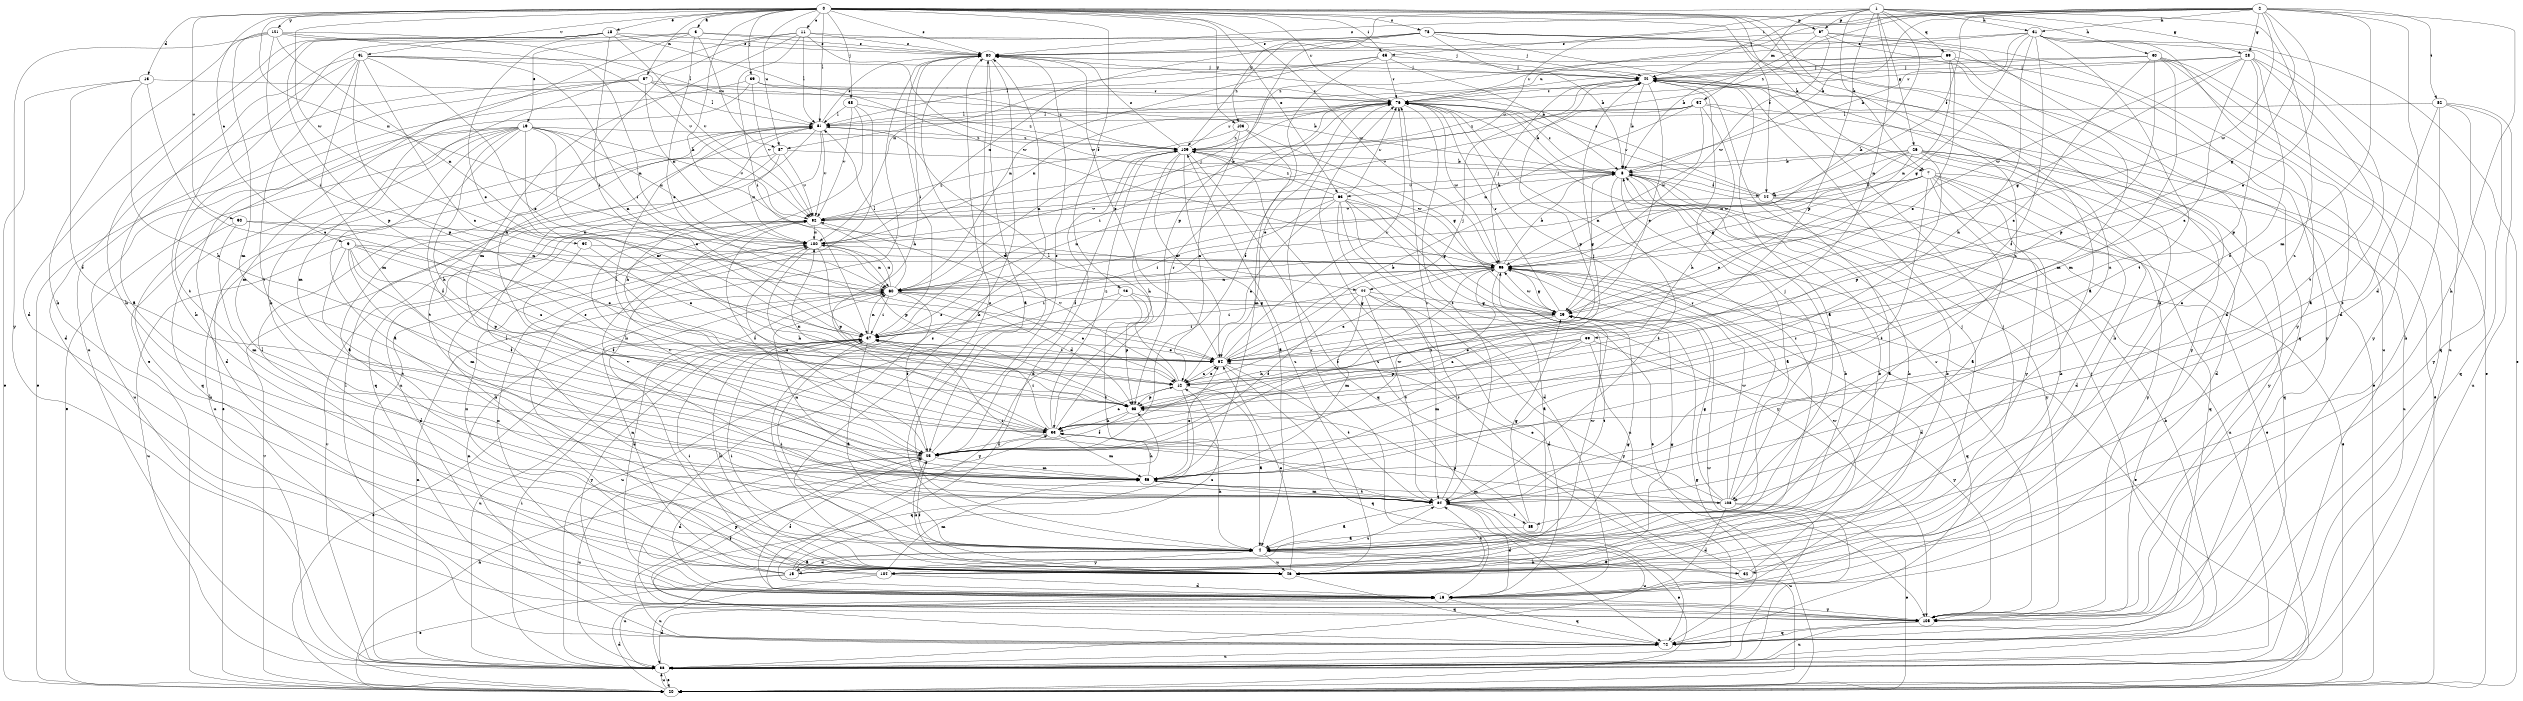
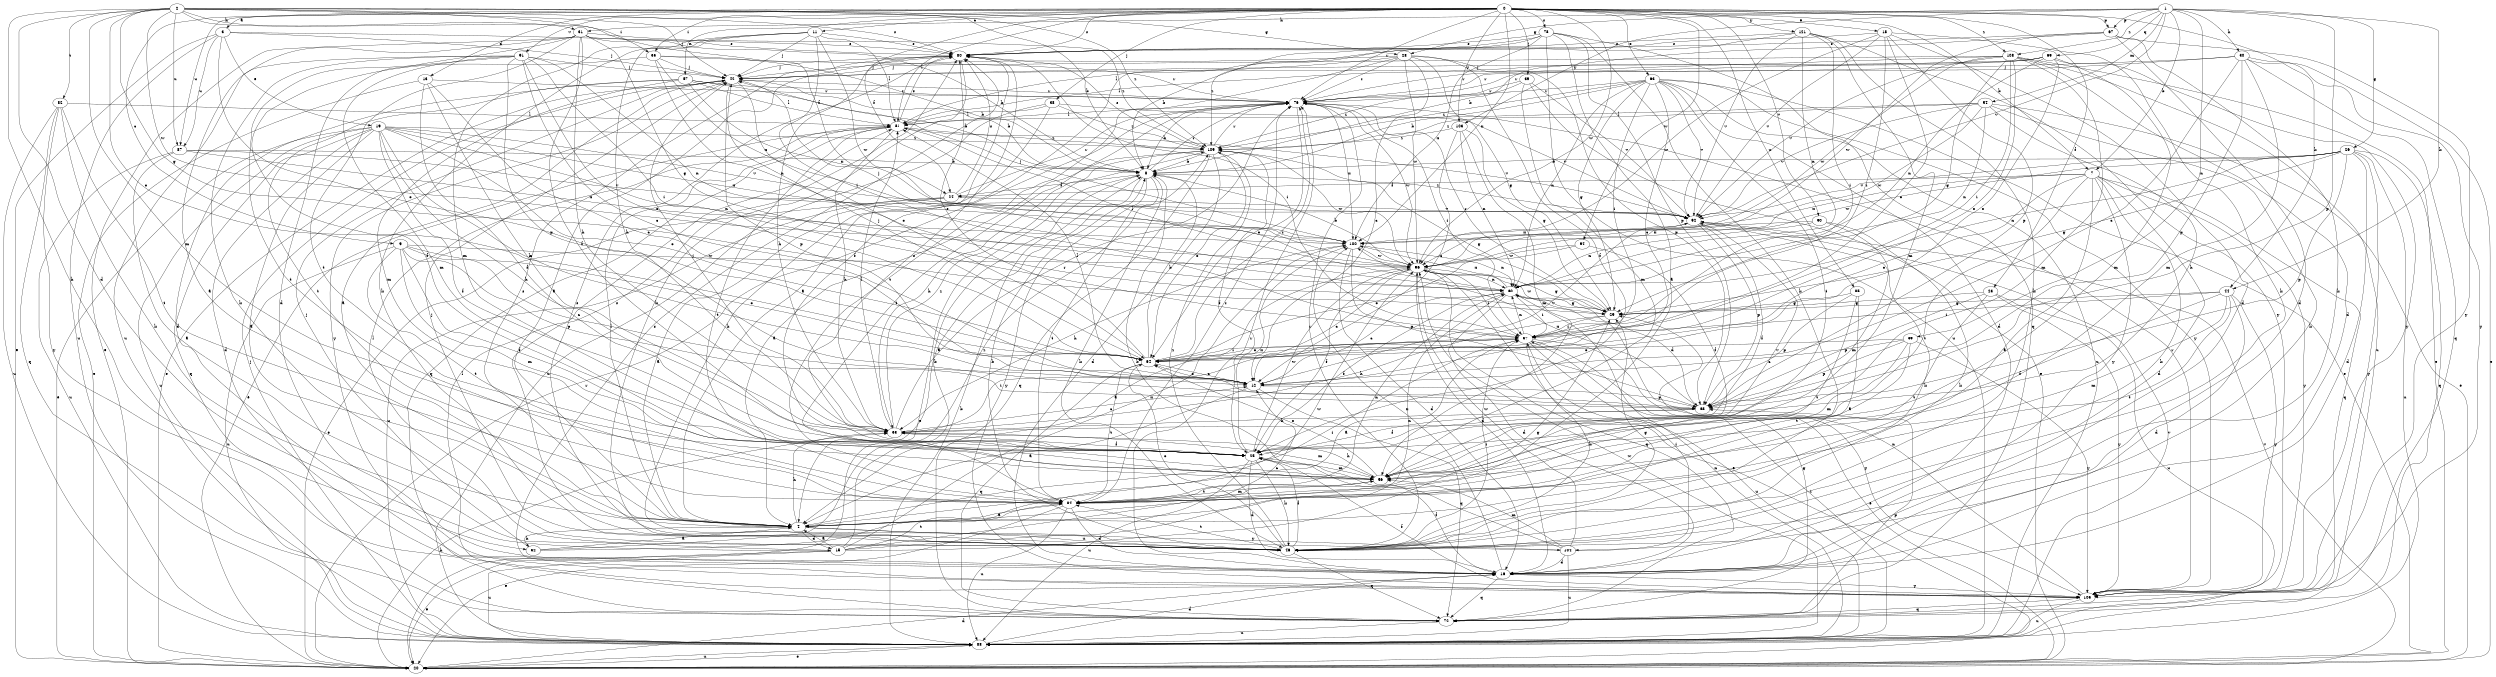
(1483, 185) -> (1400, 124)
(2182, 303) -> (2338, 291)
(1436, 492) -> (1859, 376)
(1486, 509) -> (1509, 471)
